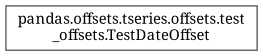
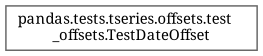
(132, 28) -> (132, 28)
